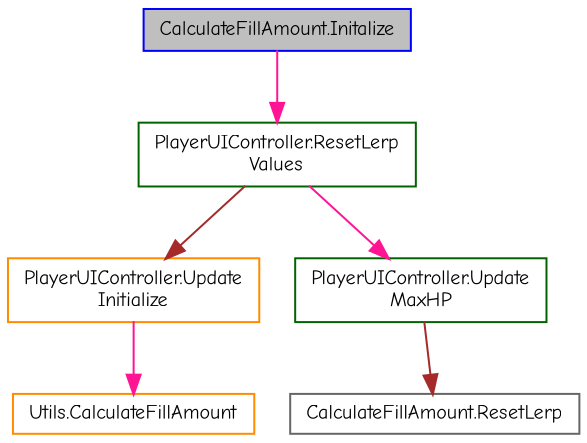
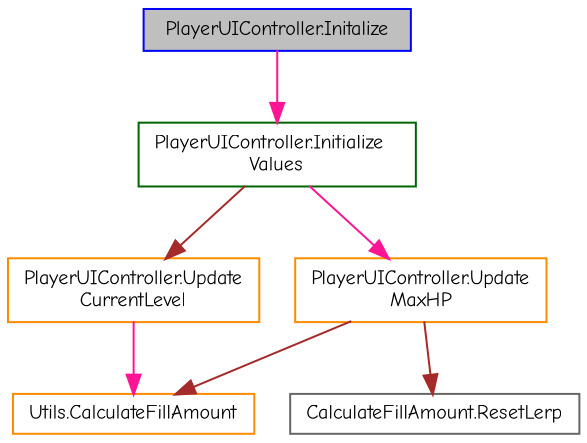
(277, 30) -> (277, 30)
(277, 155) -> (277, 155)
(134, 290) -> (134, 290)
(421, 290) -> (421, 290)
none -> (272, 354)
